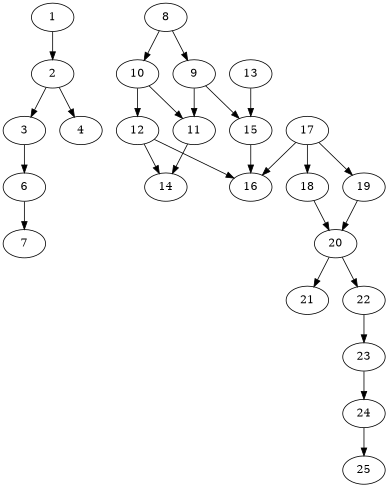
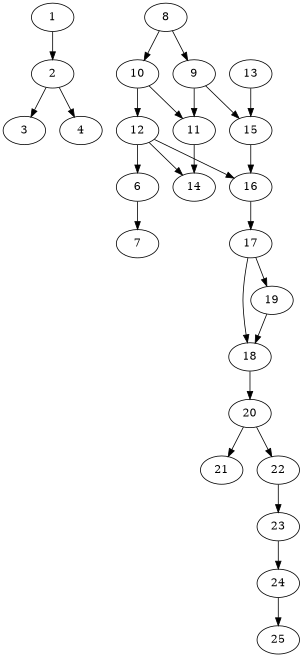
(24, 155) -> (138, 155)
(282, 156) -> (251, 212)
(352, 212) -> (262, 325)
